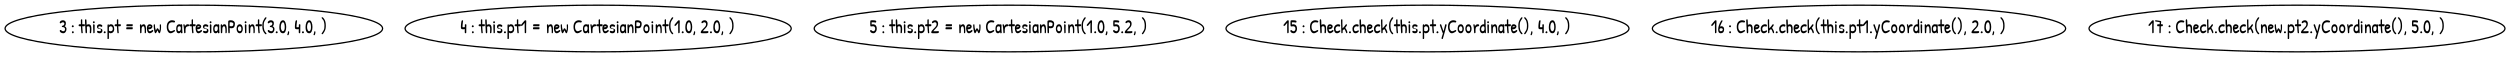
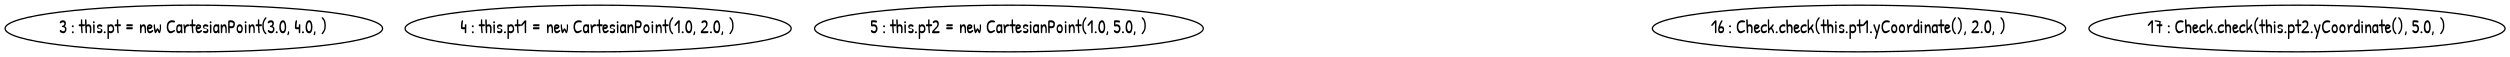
(1009, 29) -> (1009, 29)
(1427, 29) -> none
(2297, 29) -> (2297, 29)
